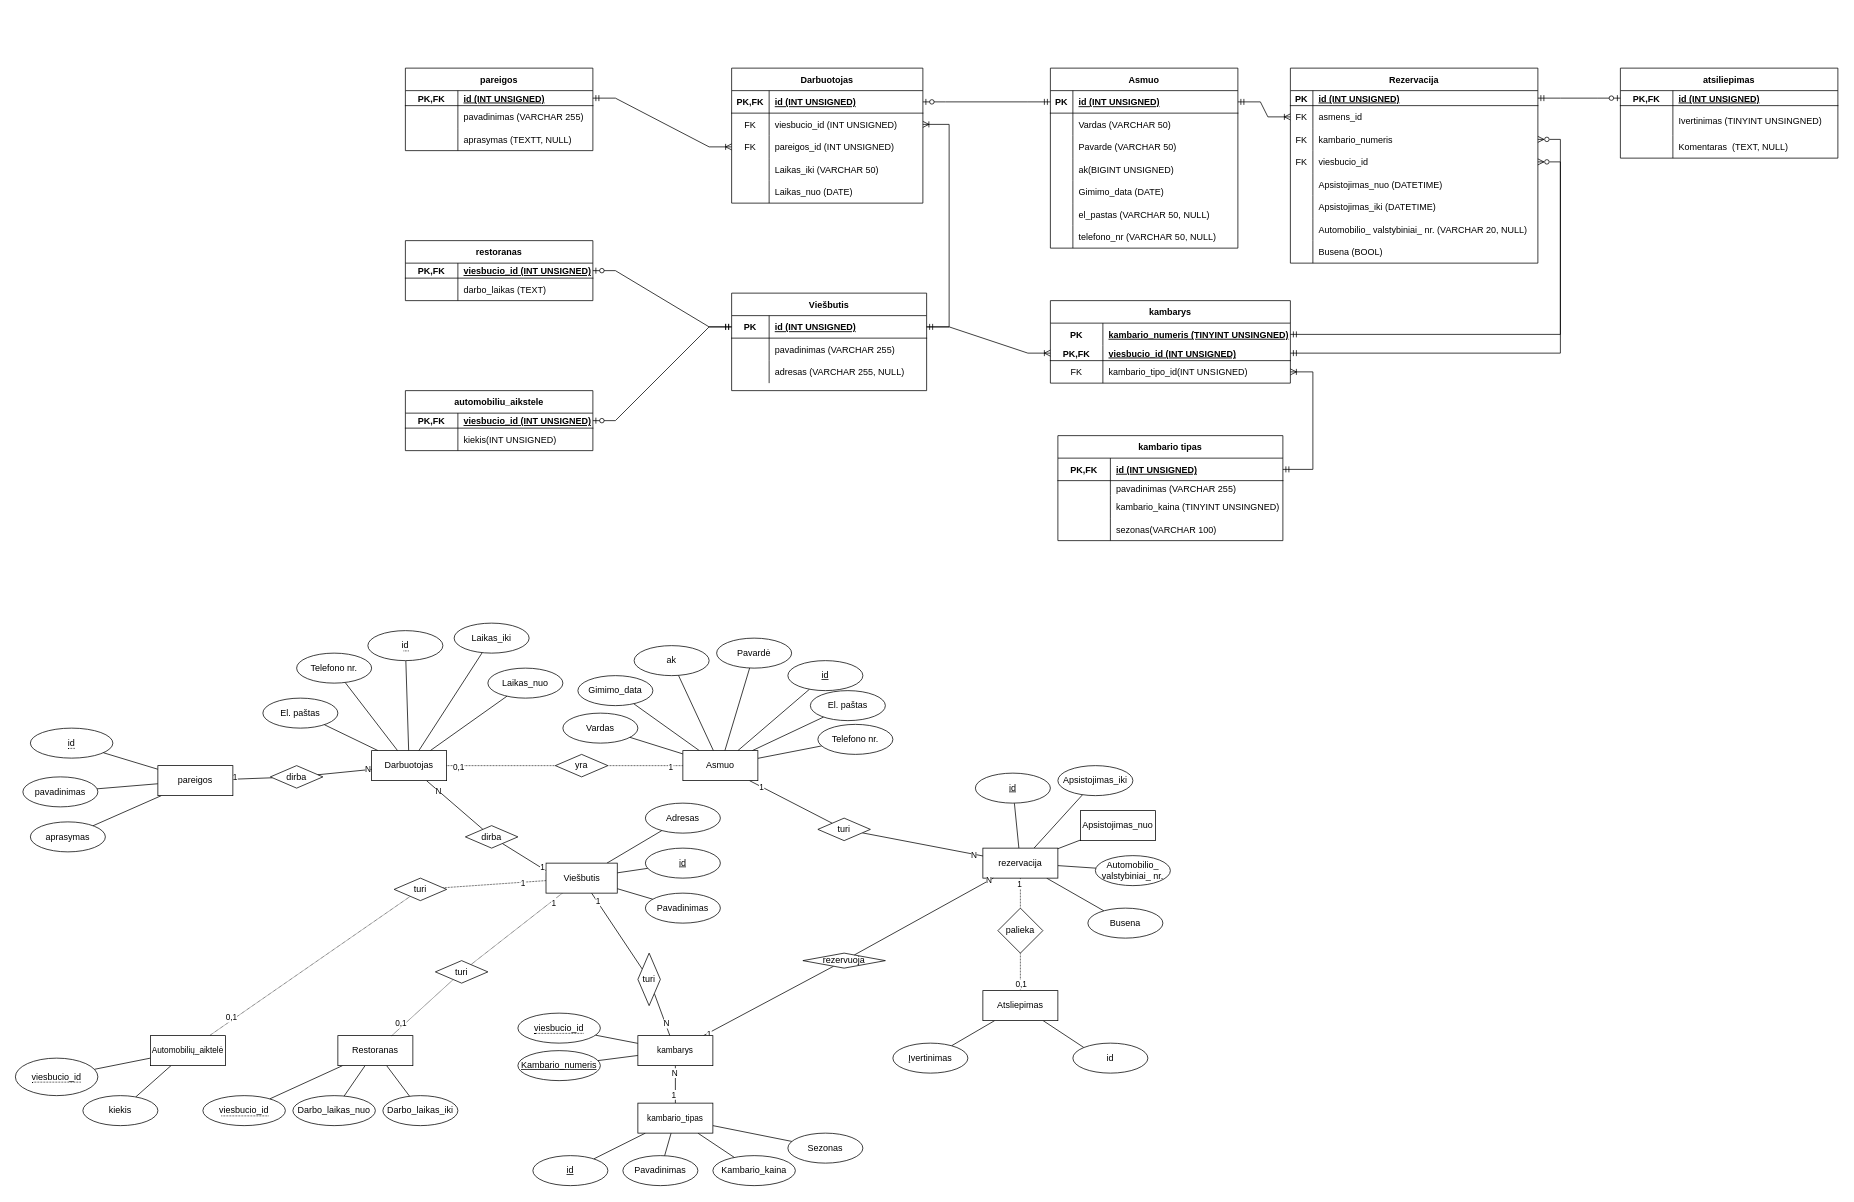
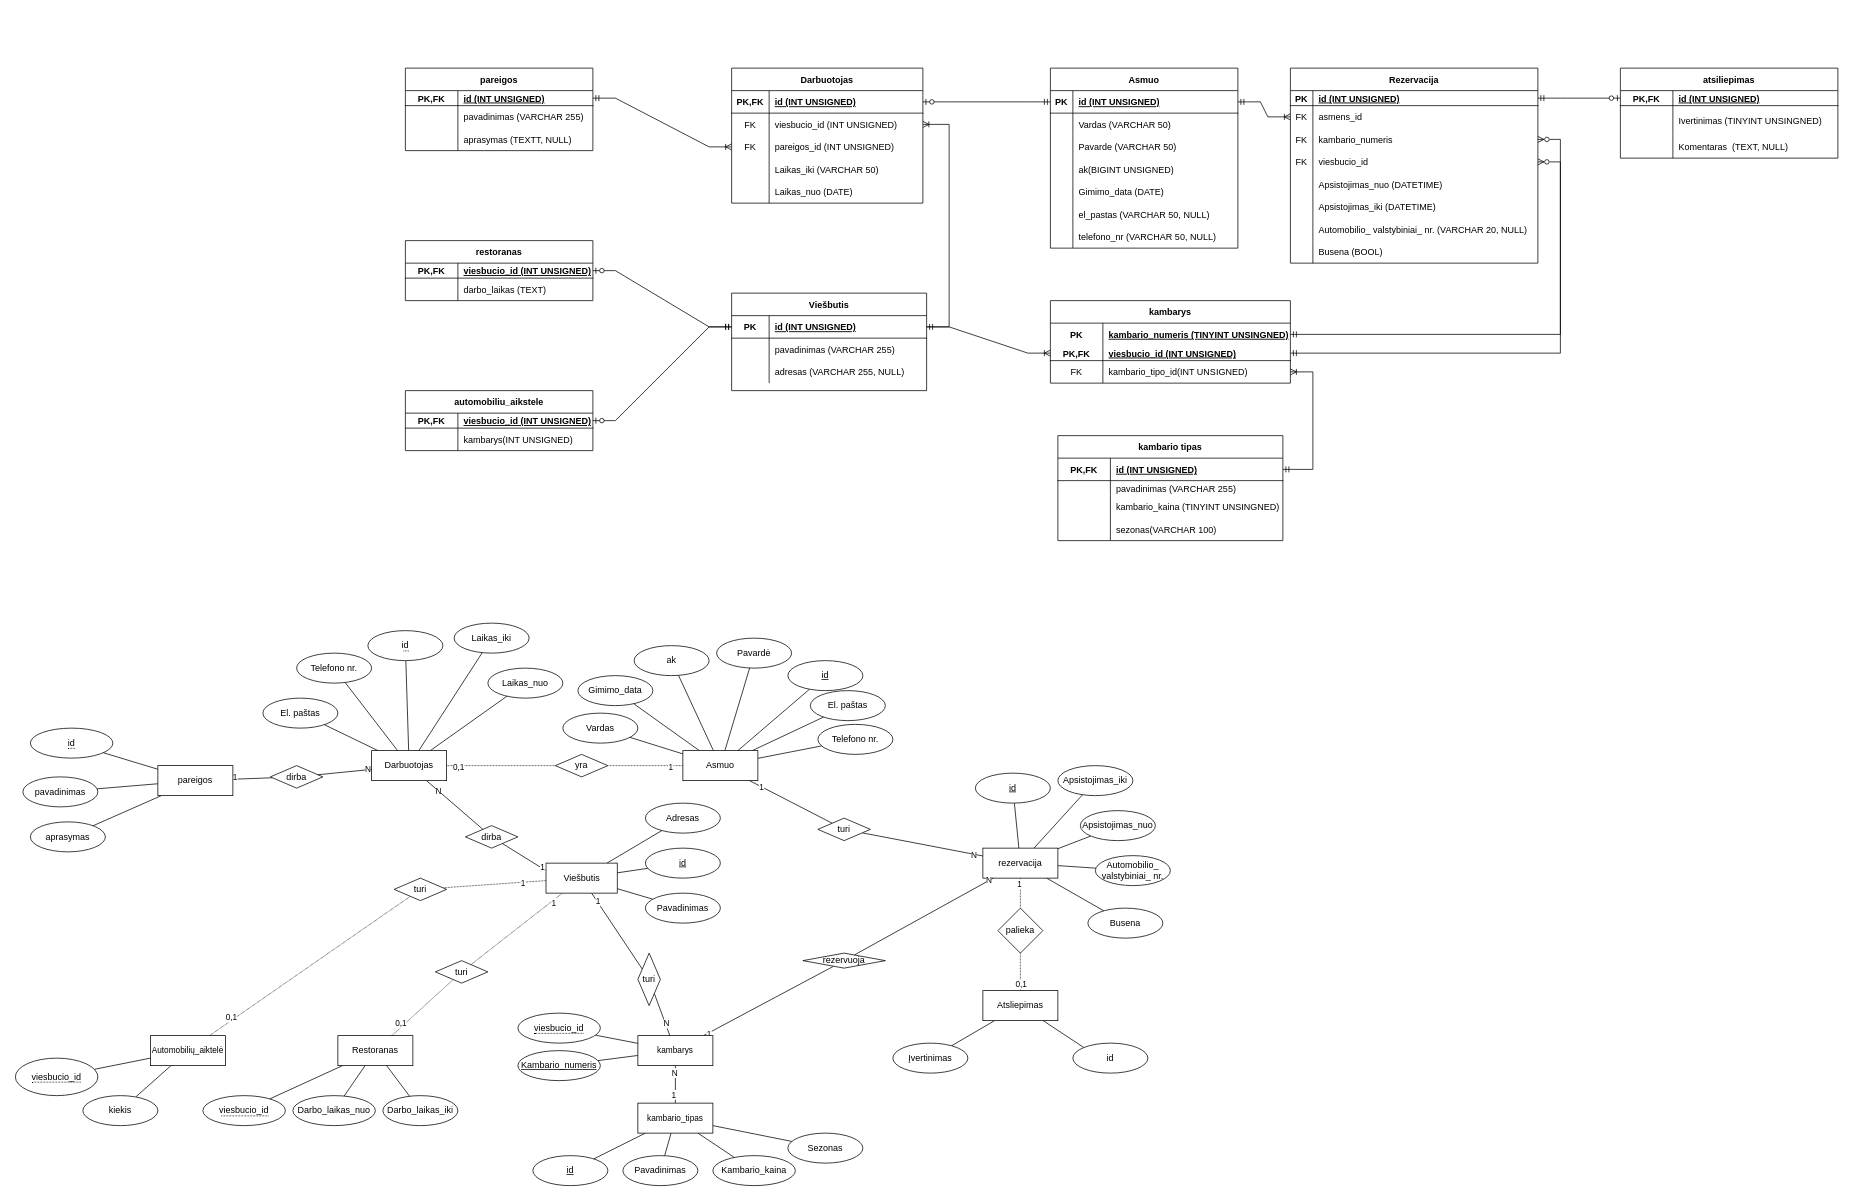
(510, 440) -> (518, 440)
(1118, 825) -> (1118, 825)
